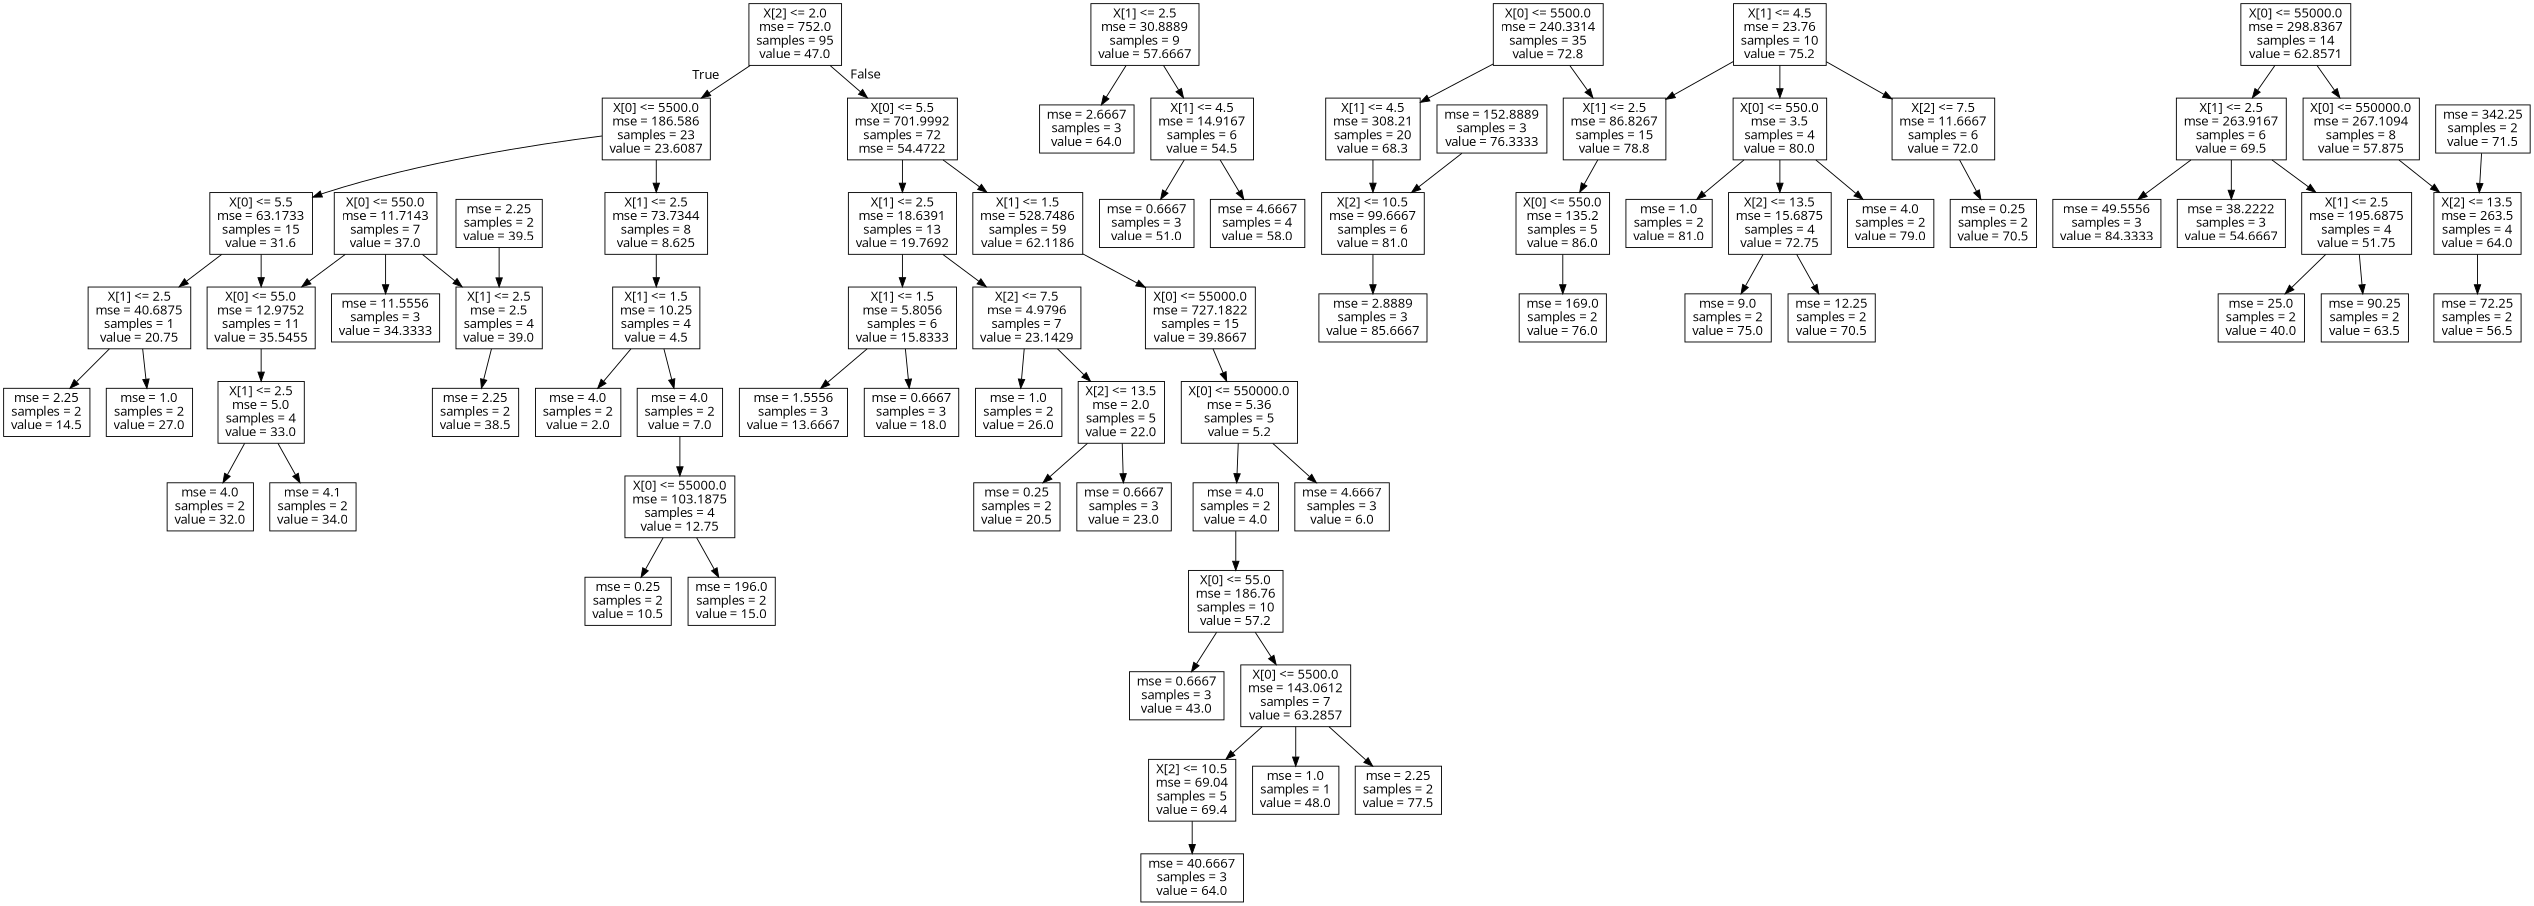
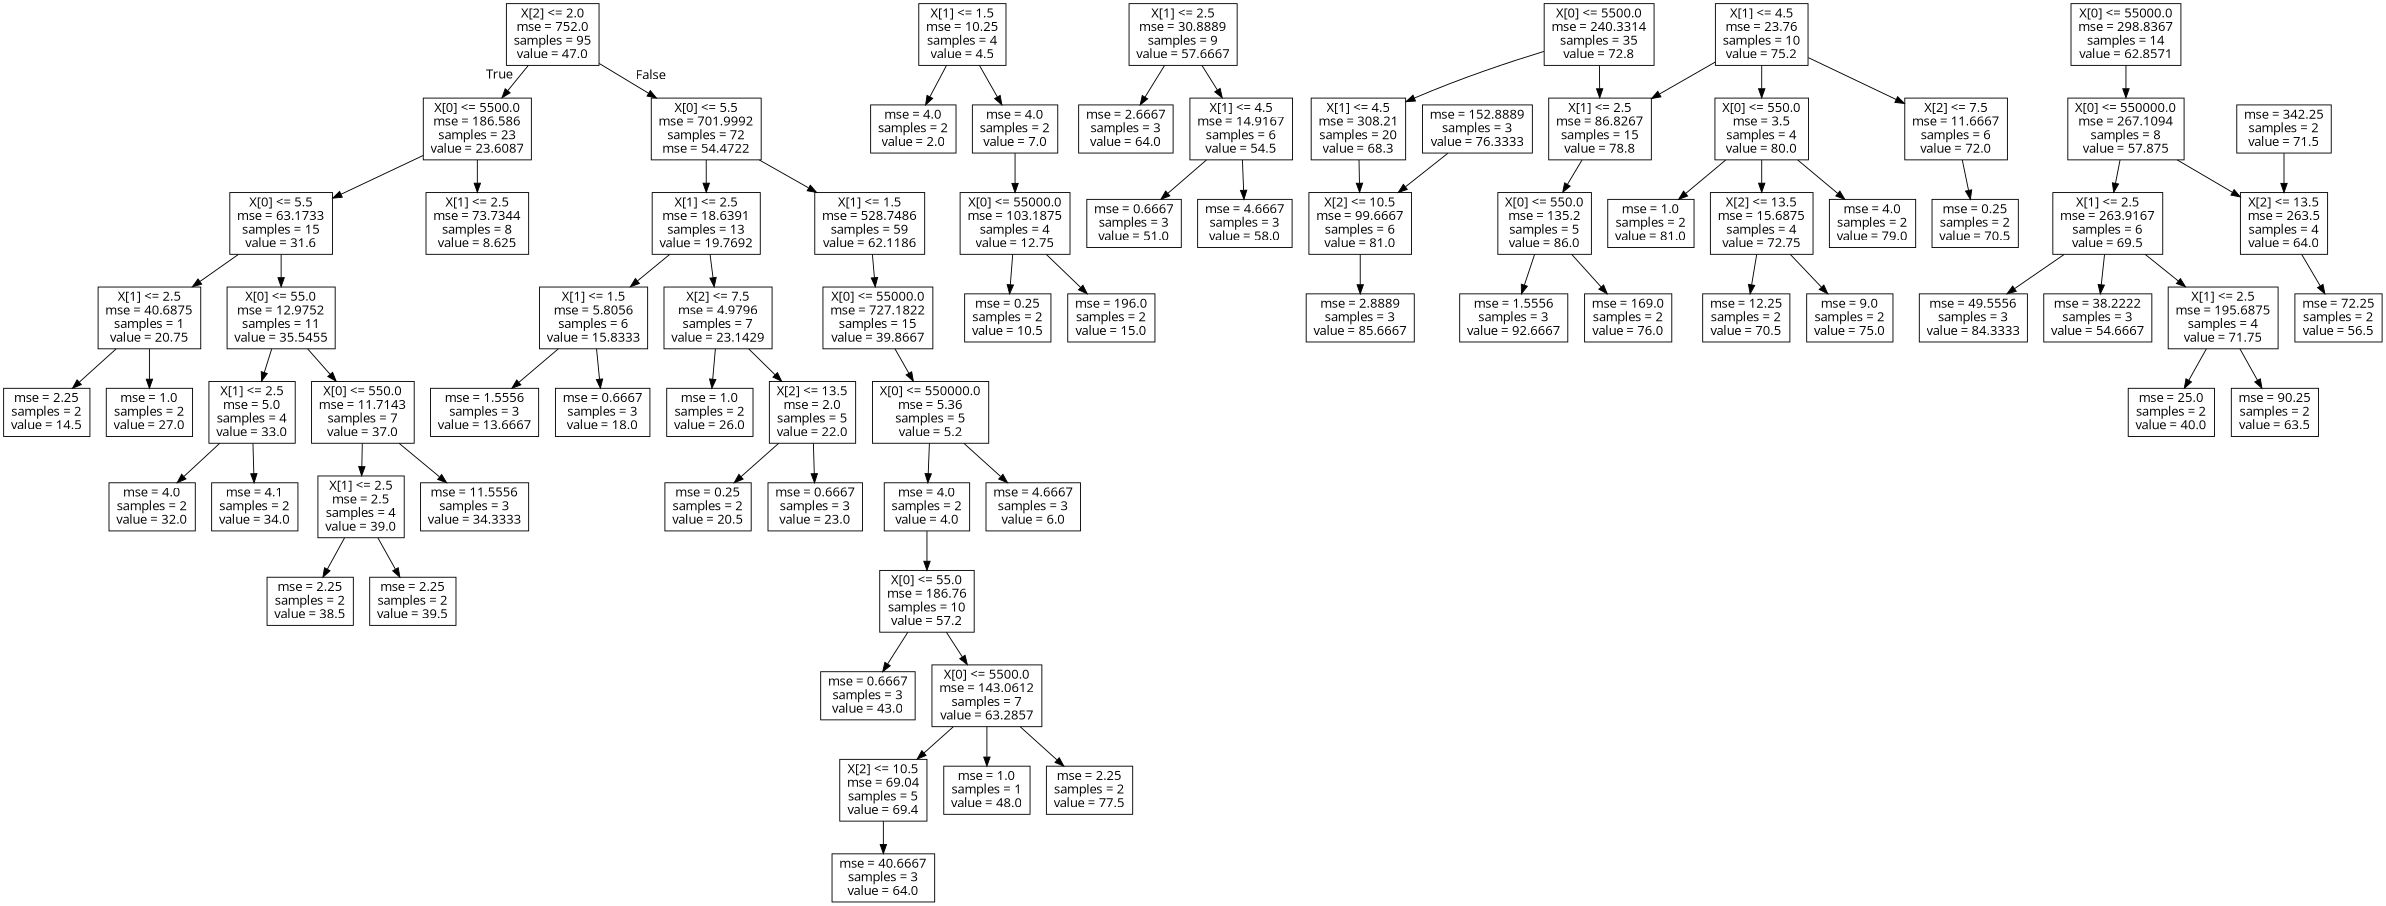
(2266, 78) -> (2118, 172)
(1258, 223) -> (1245, 223)
(2357, 223) -> (2223, 318)
(499, 263) -> (387, 553)
(656, 266) -> none
(327, 268) -> (319, 362)
none -> (1514, 318)
